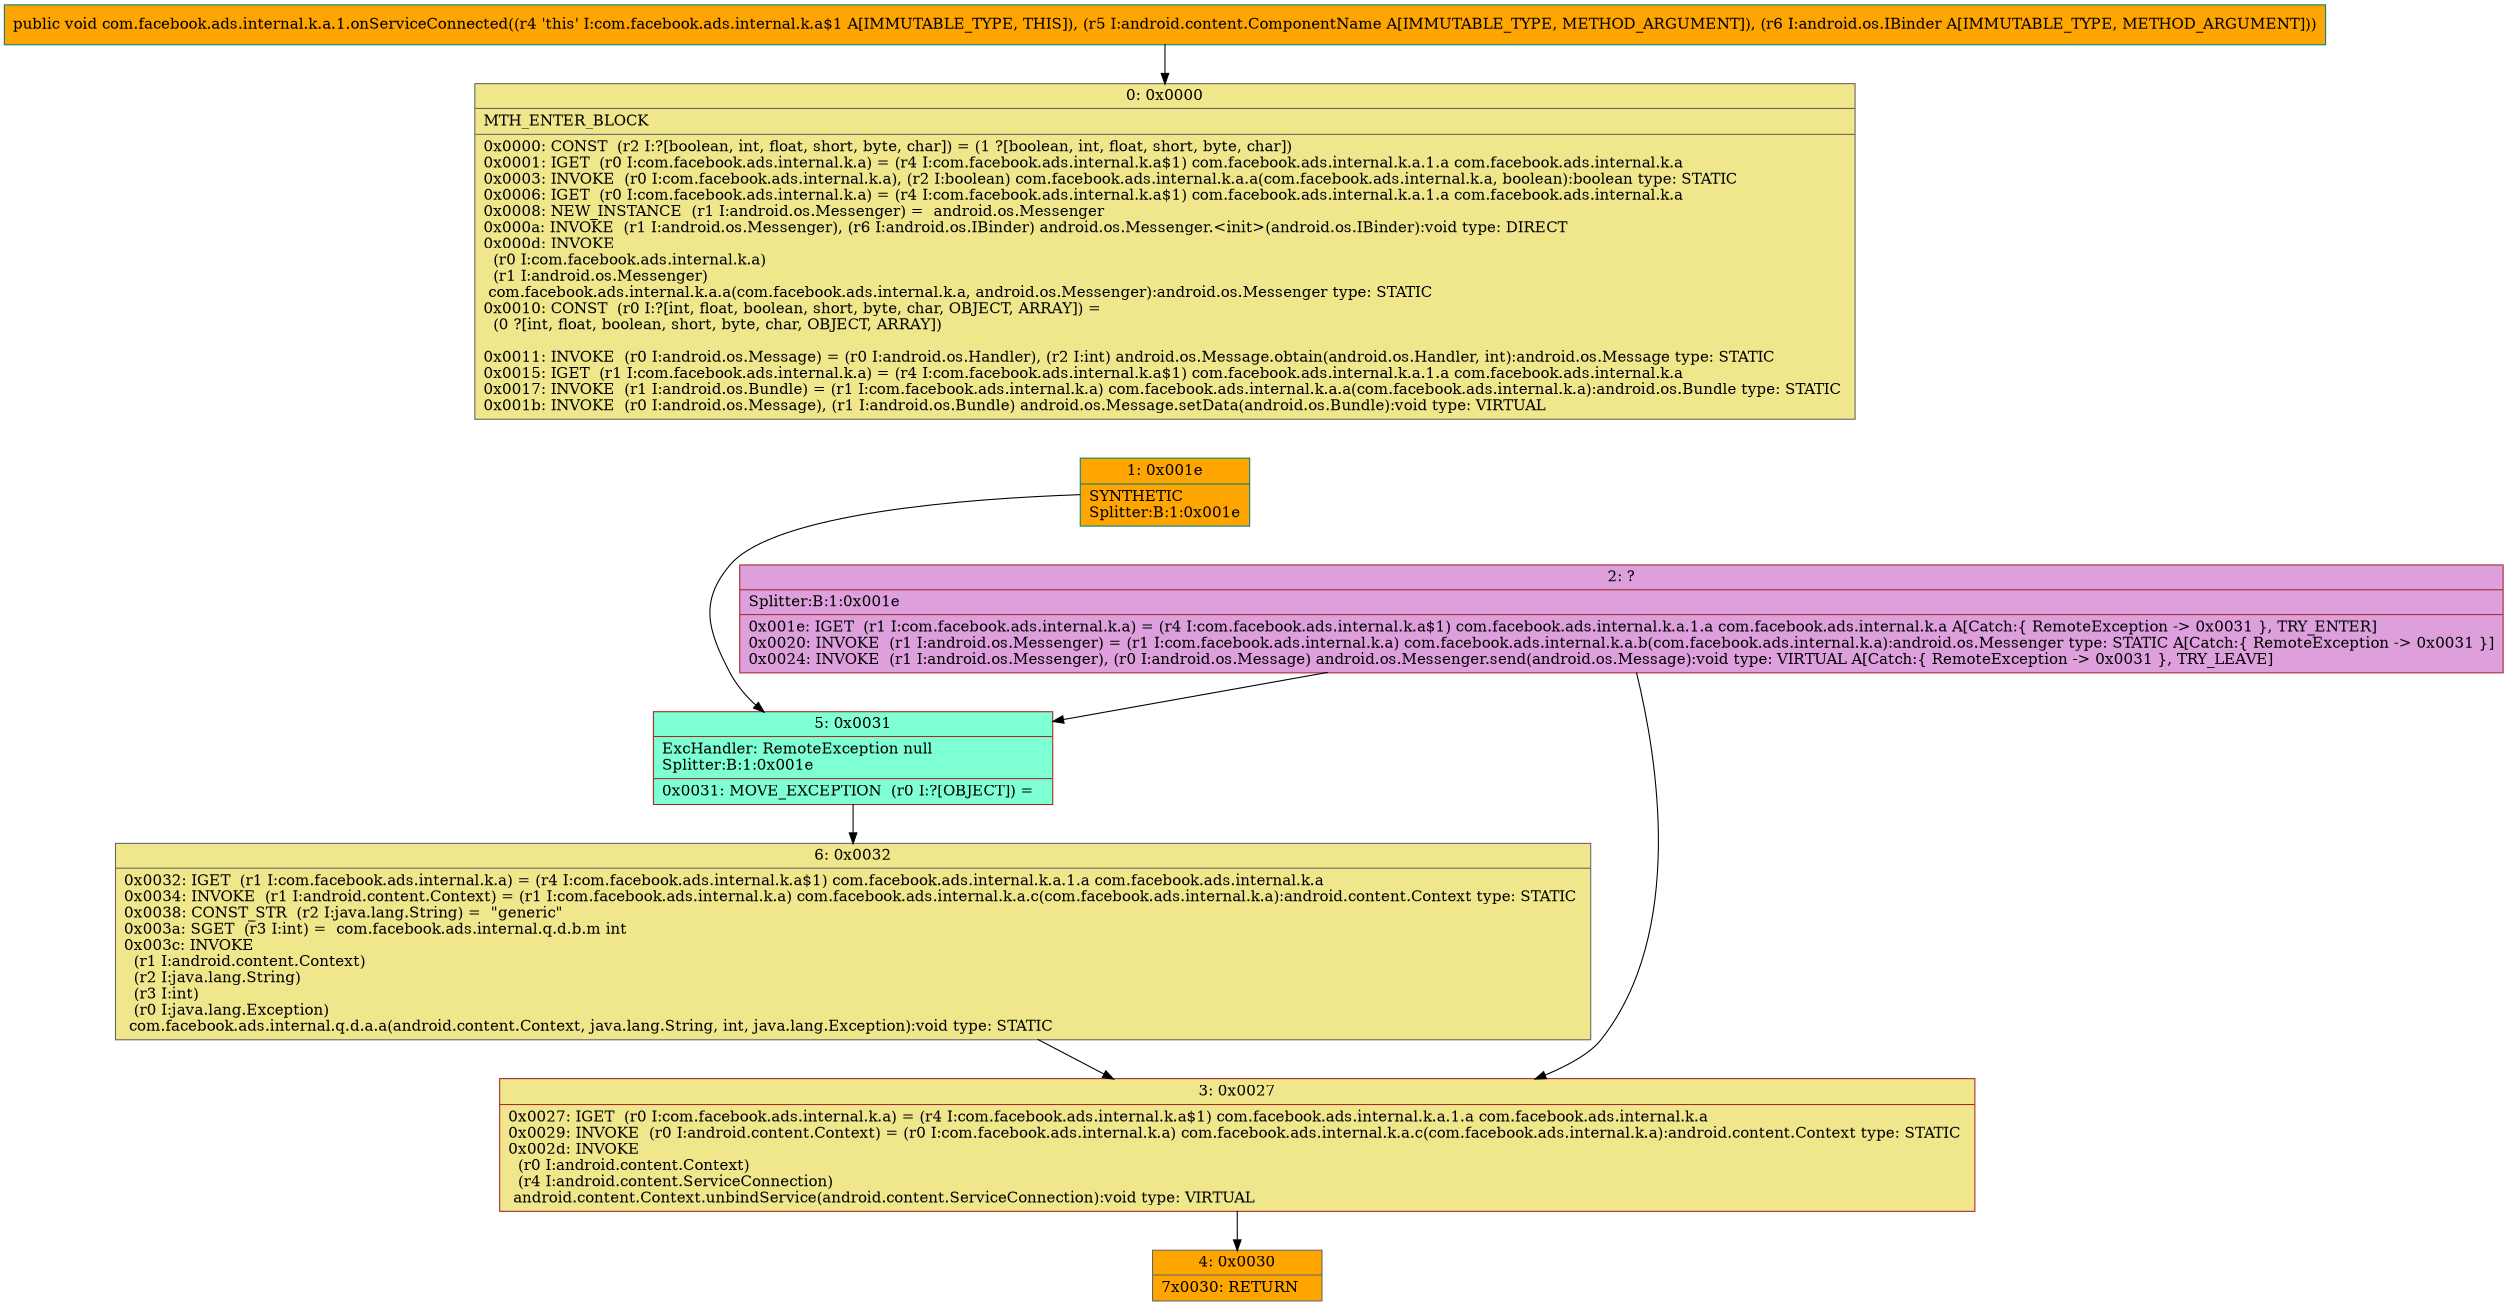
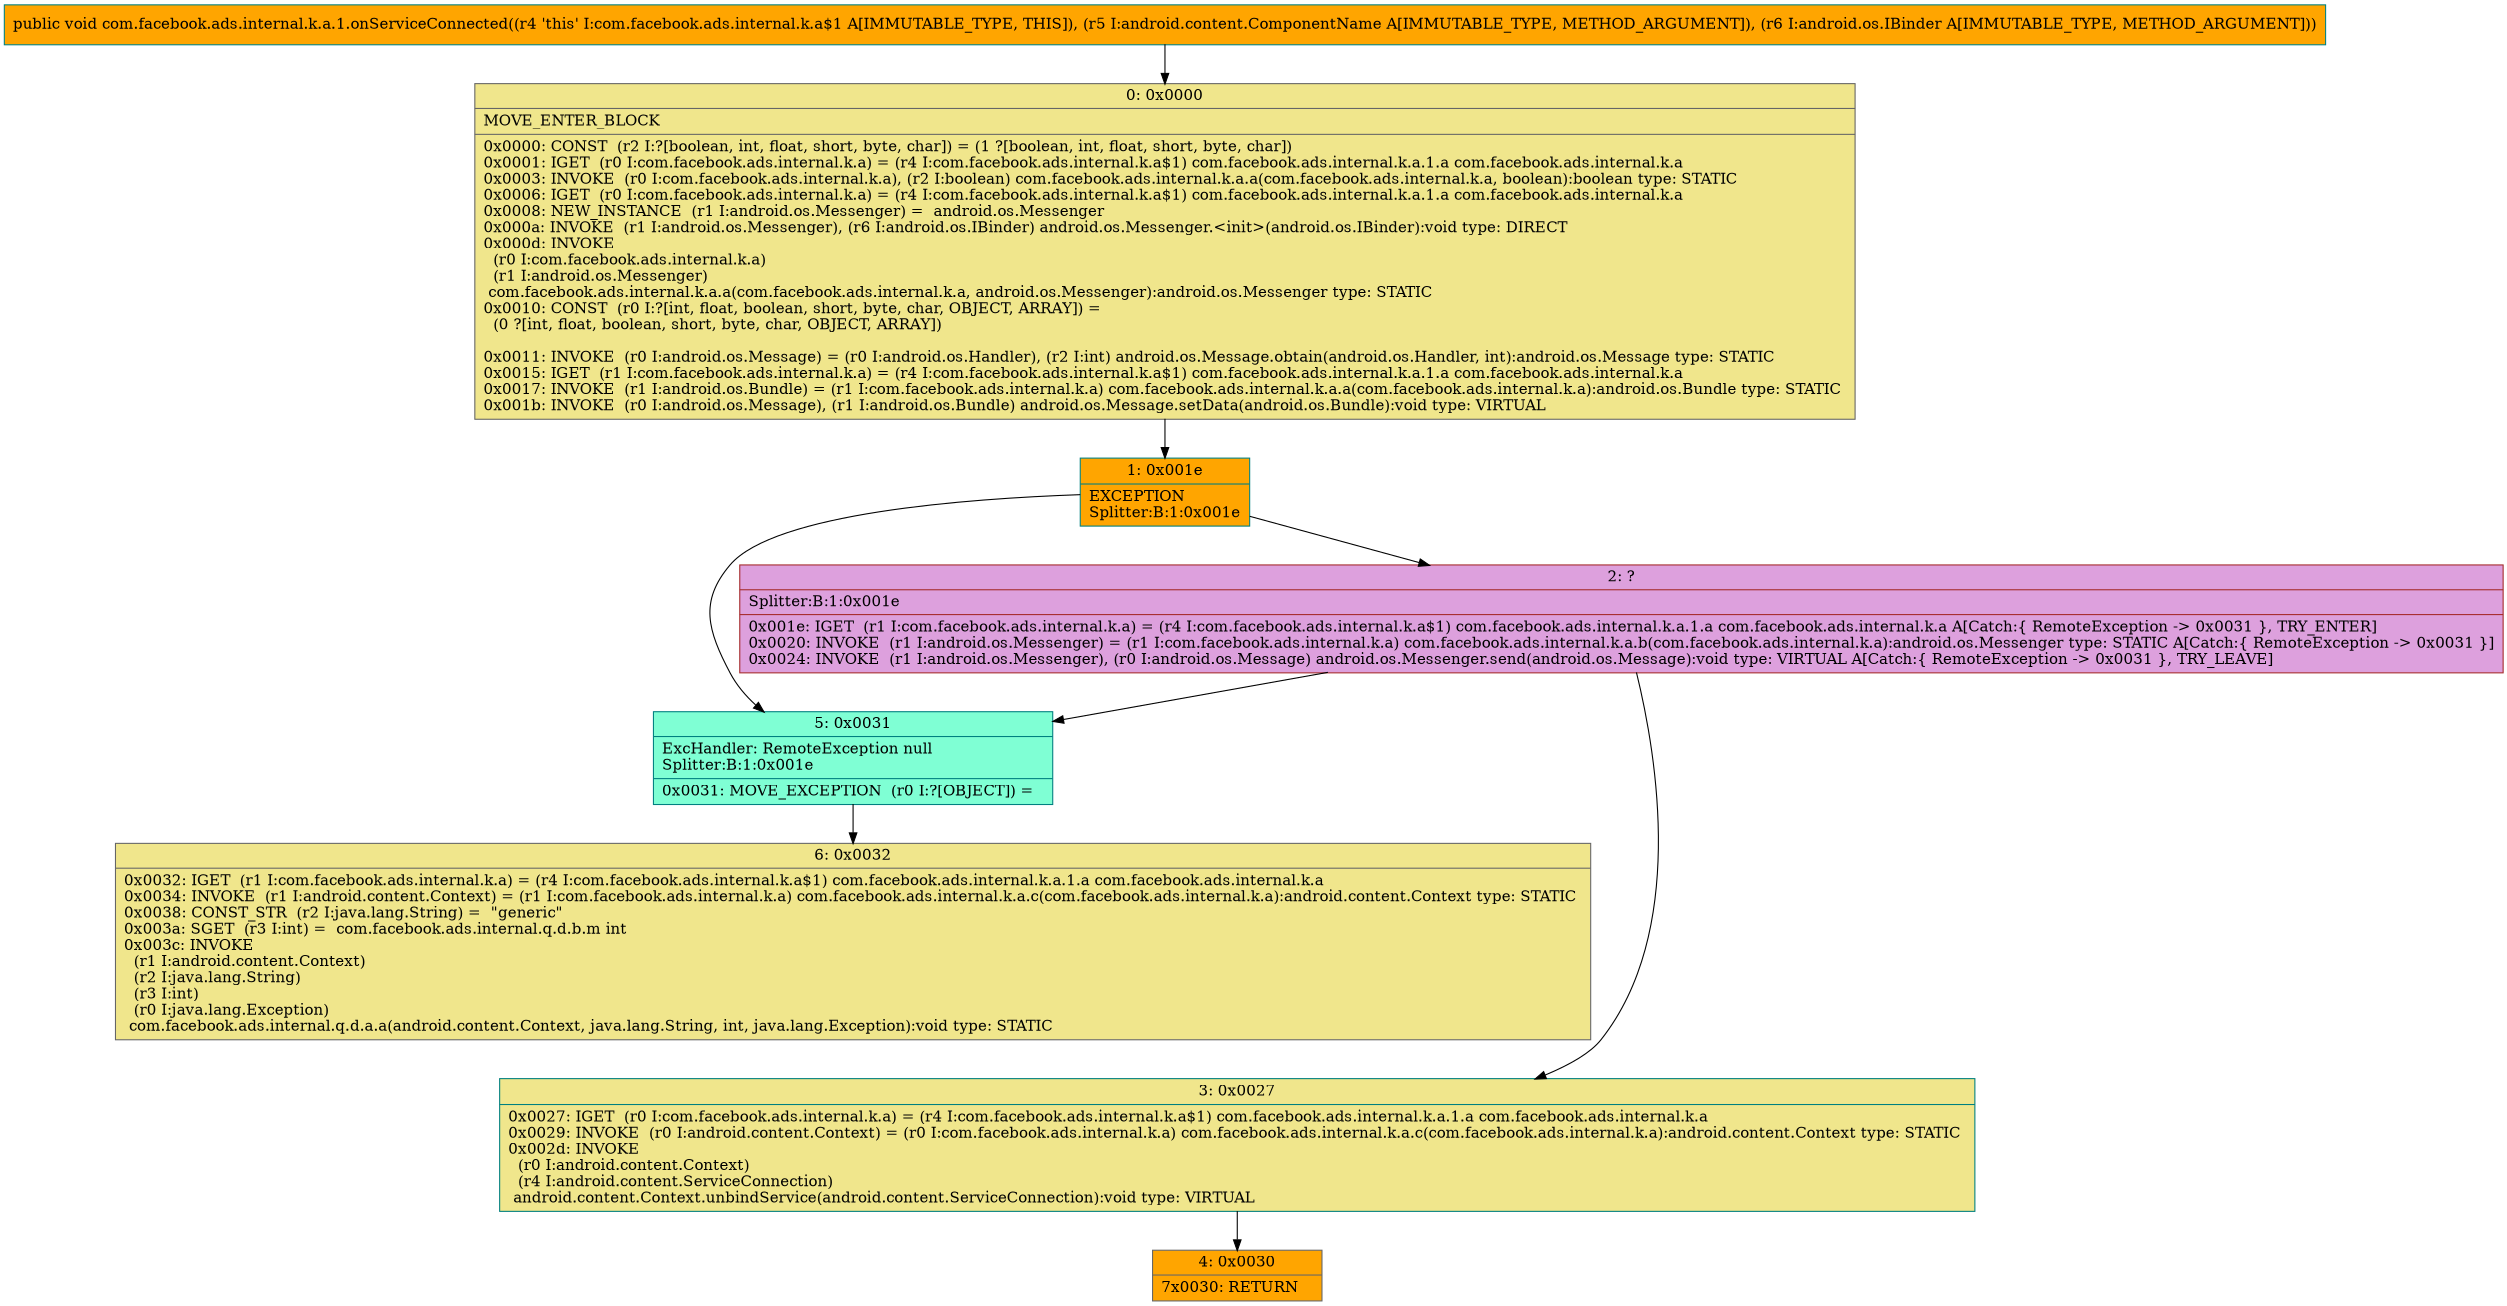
(567, 121) -> (572, 121)
none -> (1165, 433)
(1136, 496) -> (1137, 496)
none -> (1334, 539)
(853, 758) -> (853, 758)
(1071, 1057) -> none
(1237, 1145) -> (1237, 1145)
